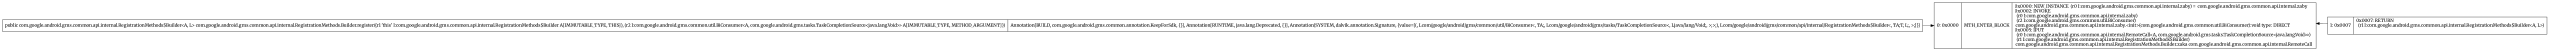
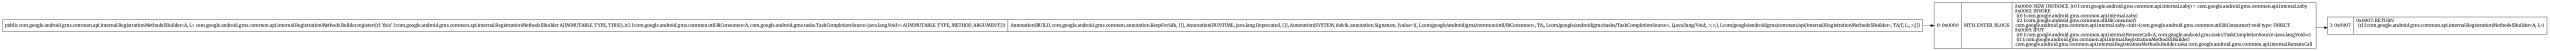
(2323, 24) -> (2320, 28)
